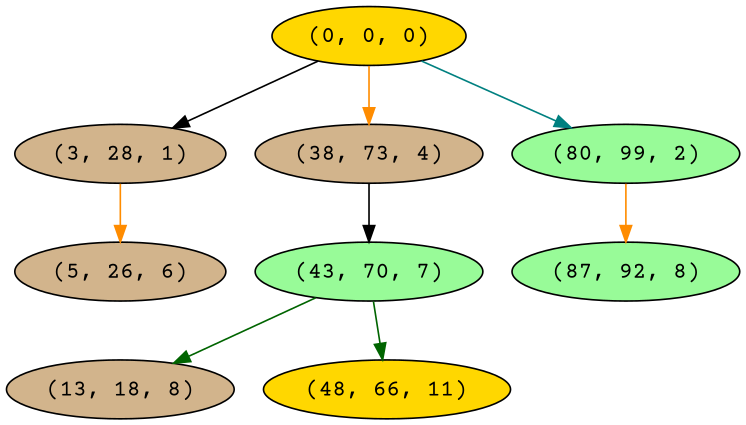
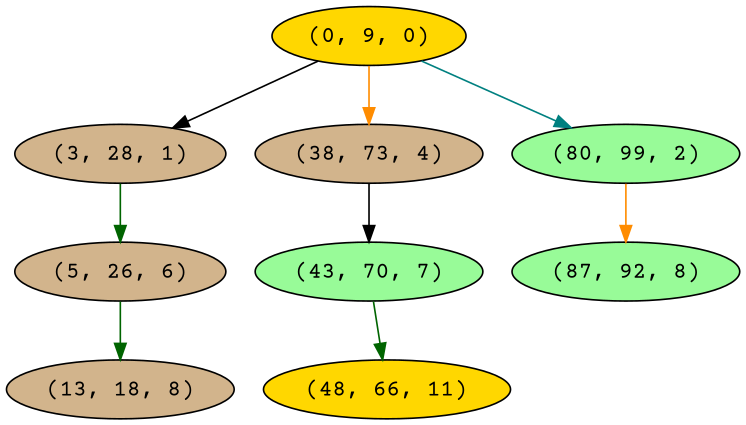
(369, 36) -> (369, 36)
(120, 205) -> (120, 205)
(252, 327) -> (120, 322)
